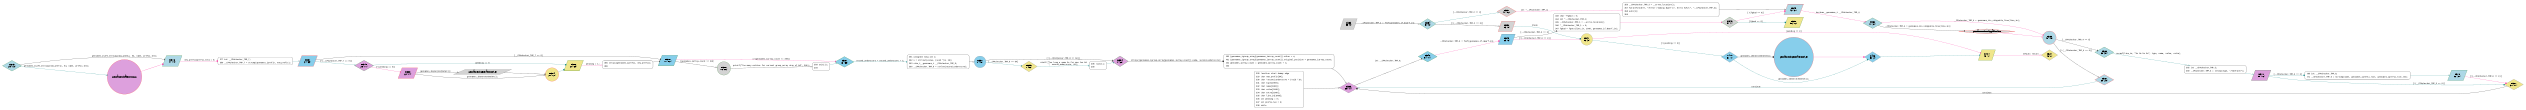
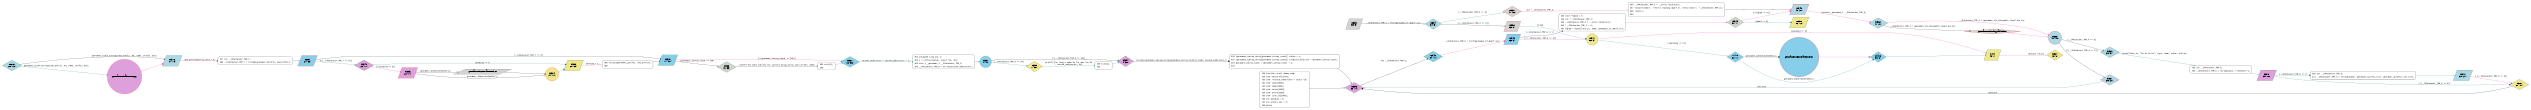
(724, 68) -> (727, 67)
